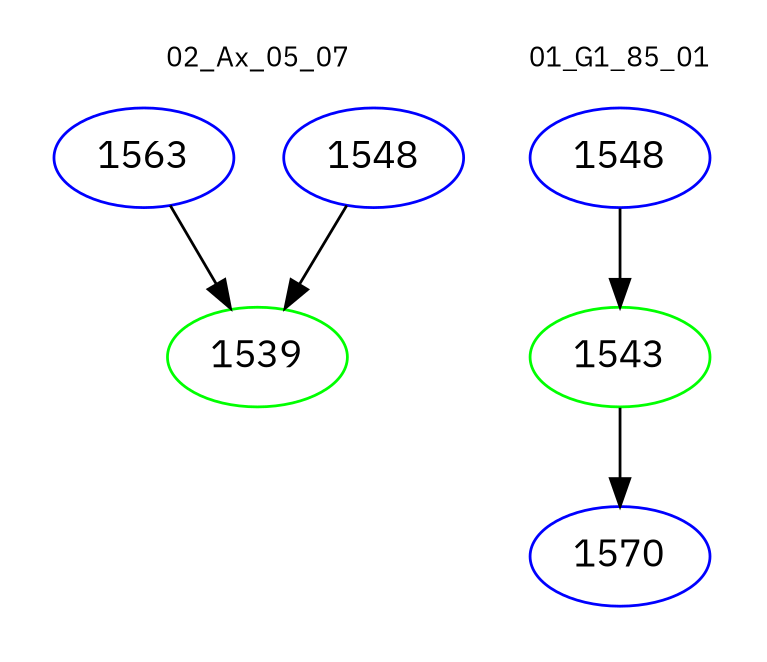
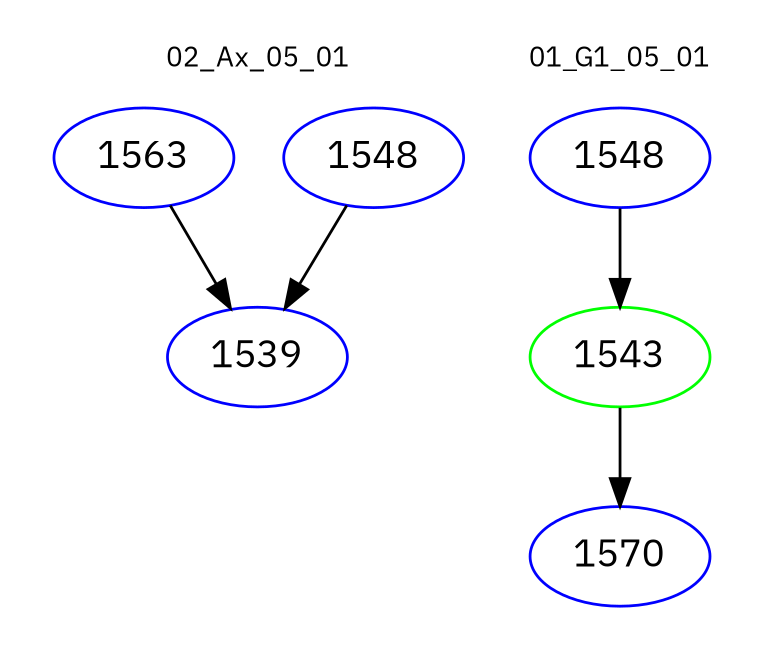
(259, 60) -> (259, 60)
(620, 60) -> (620, 60)
(257, 357) -> (257, 357)
